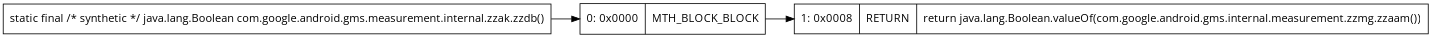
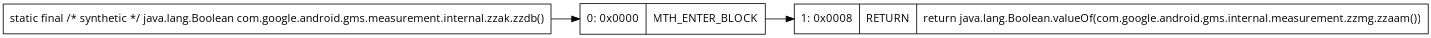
(705, 19) -> (705, 19)
